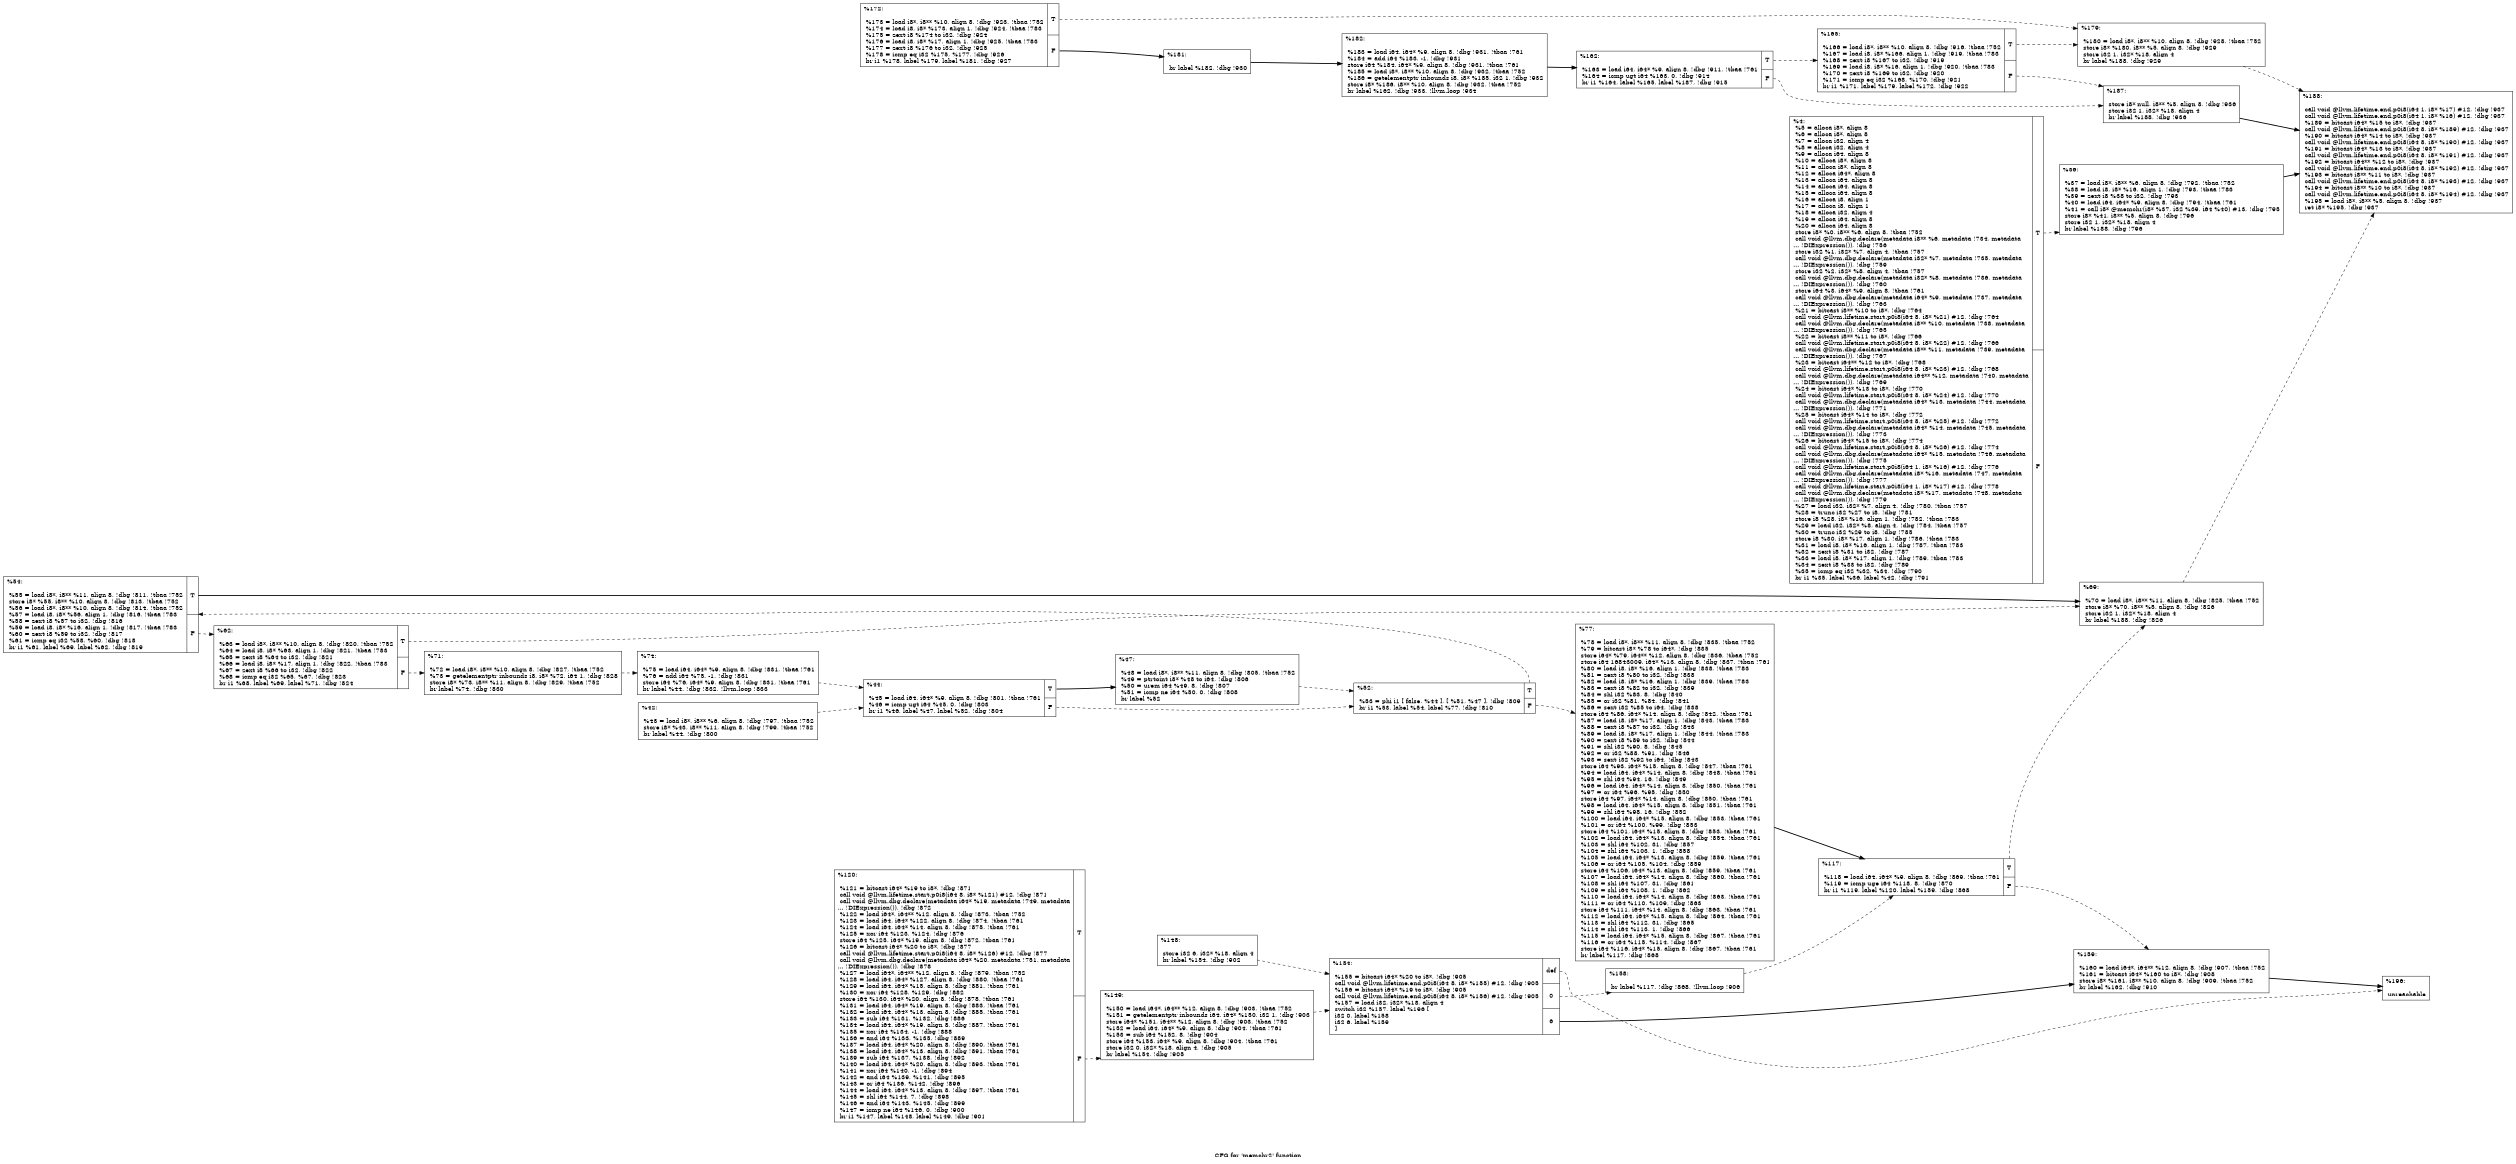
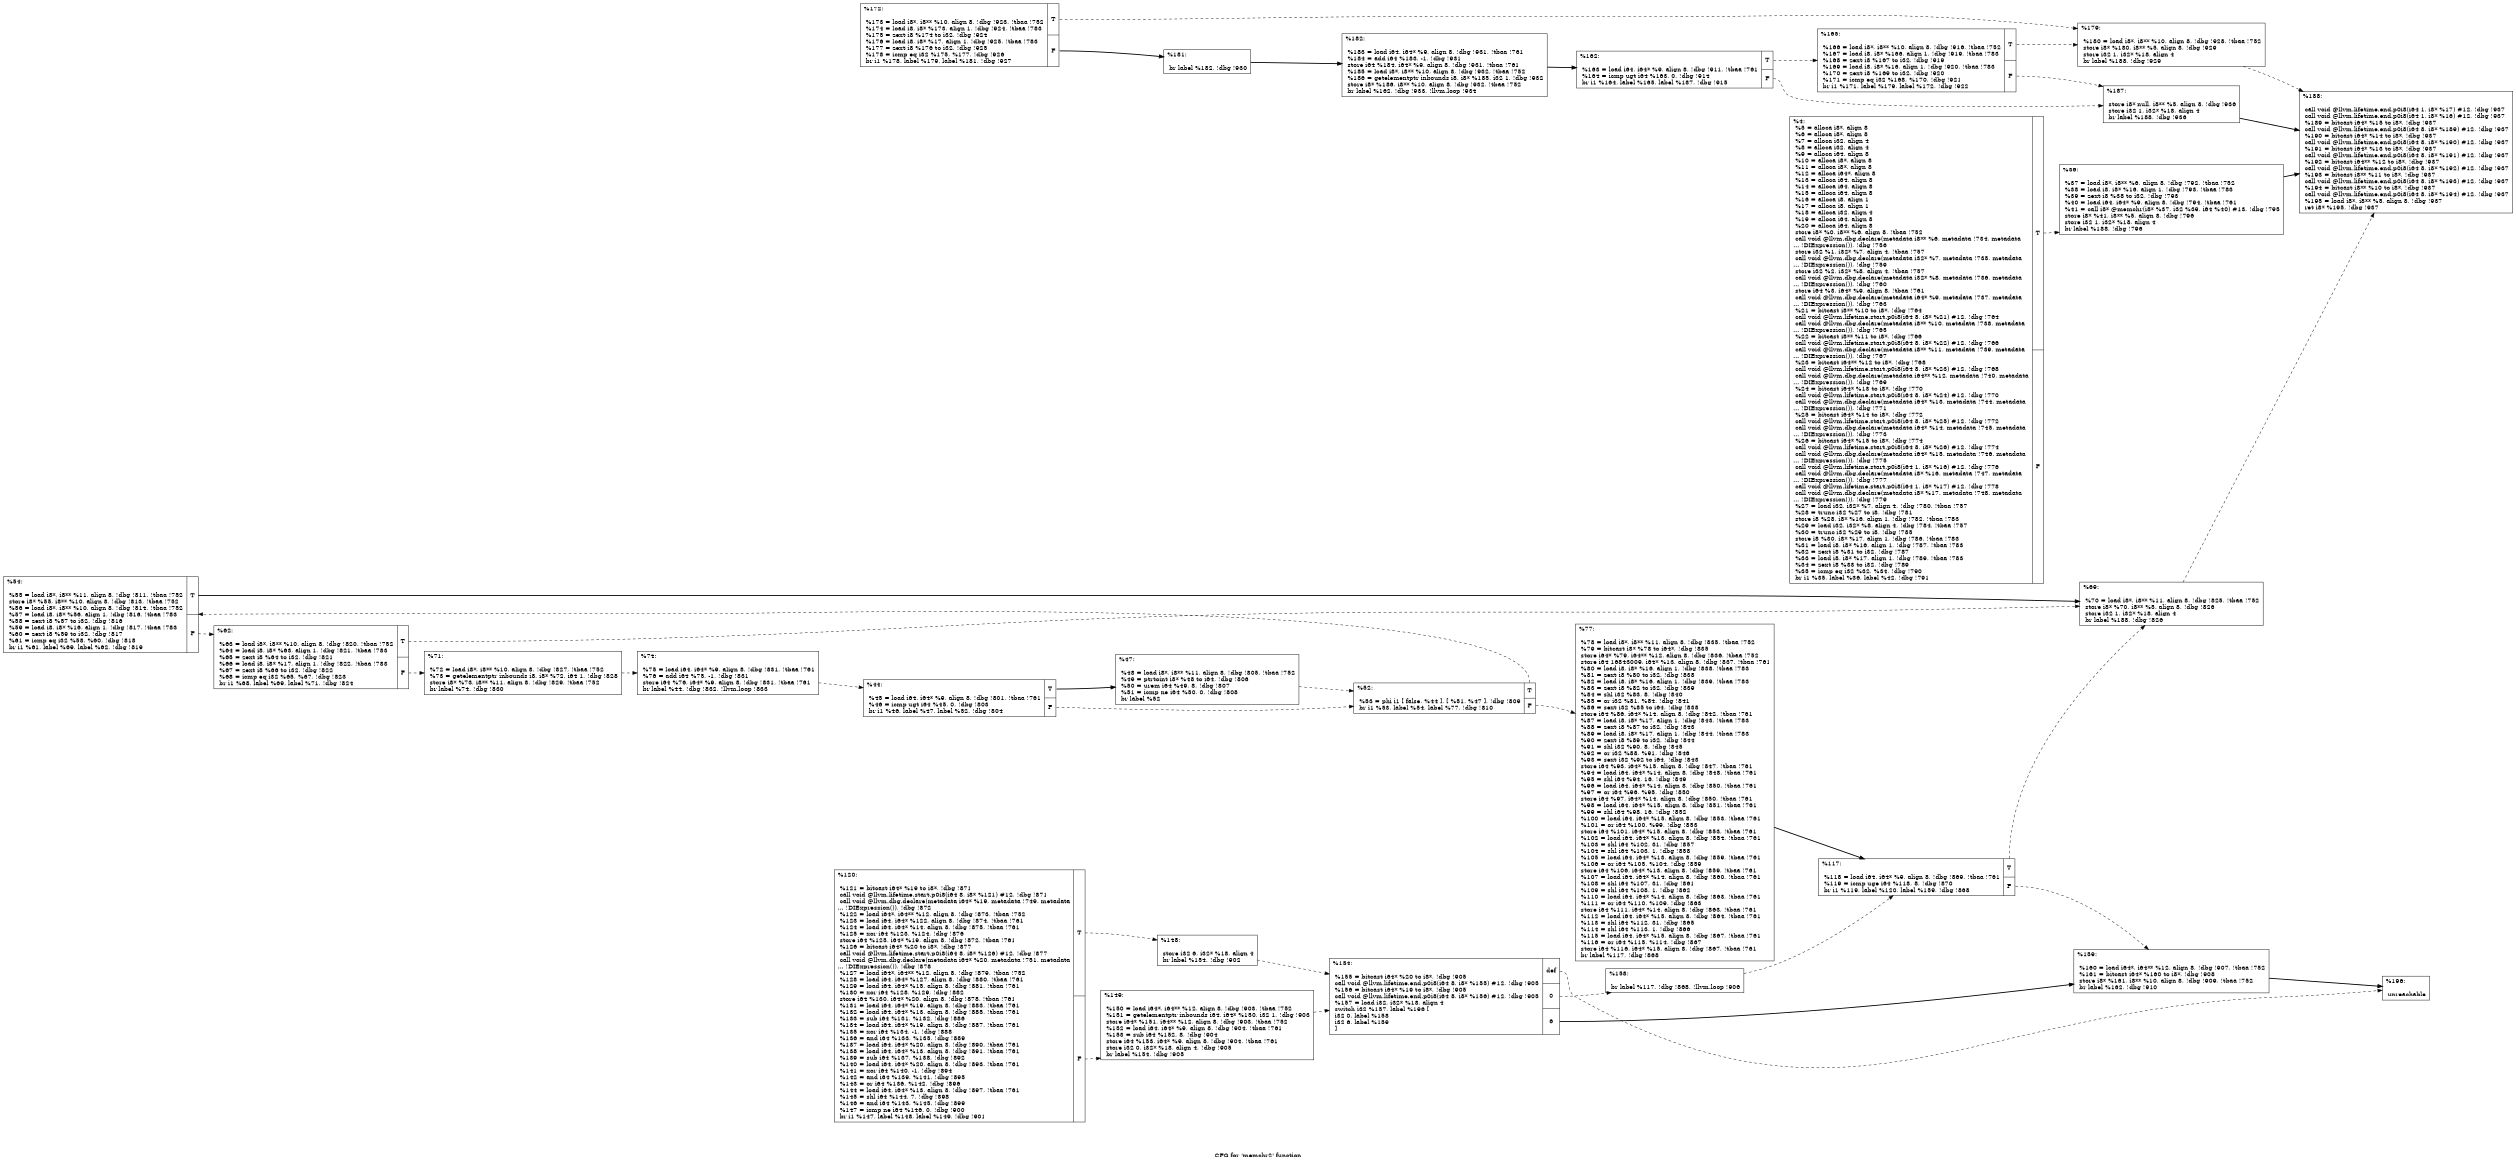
(728, 721) -> none
none -> (1119, 935)
